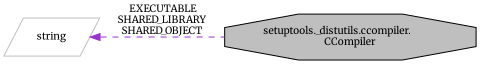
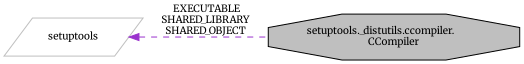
(52, 37) -> (74, 37)
